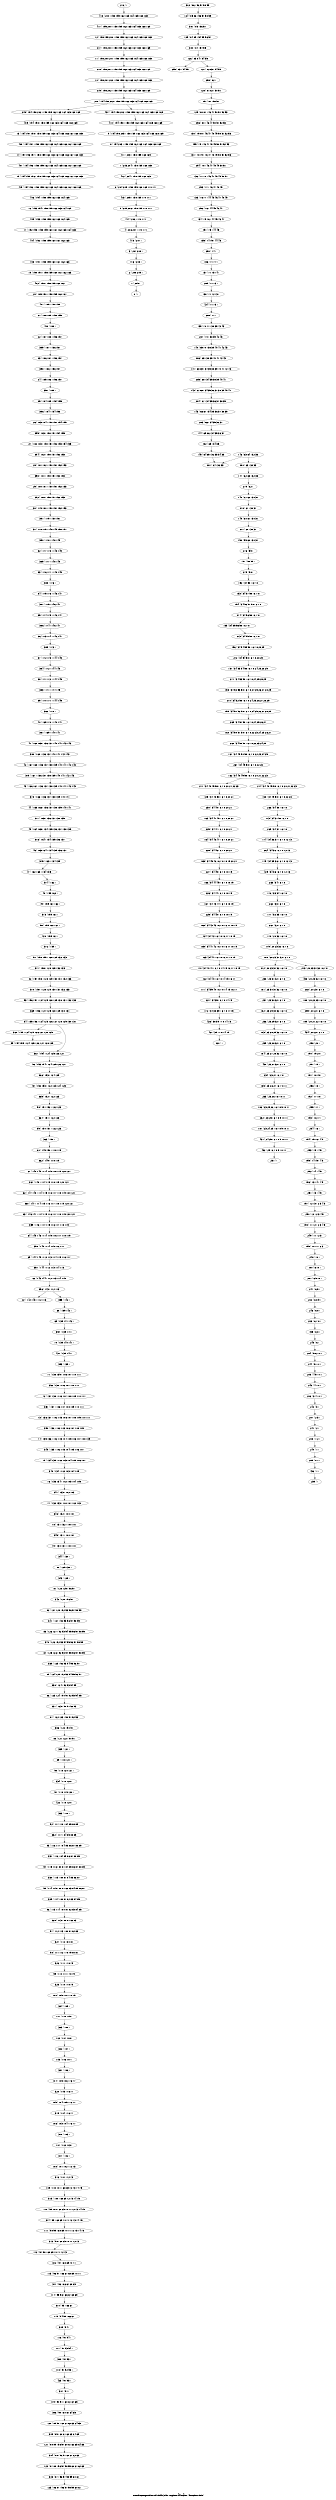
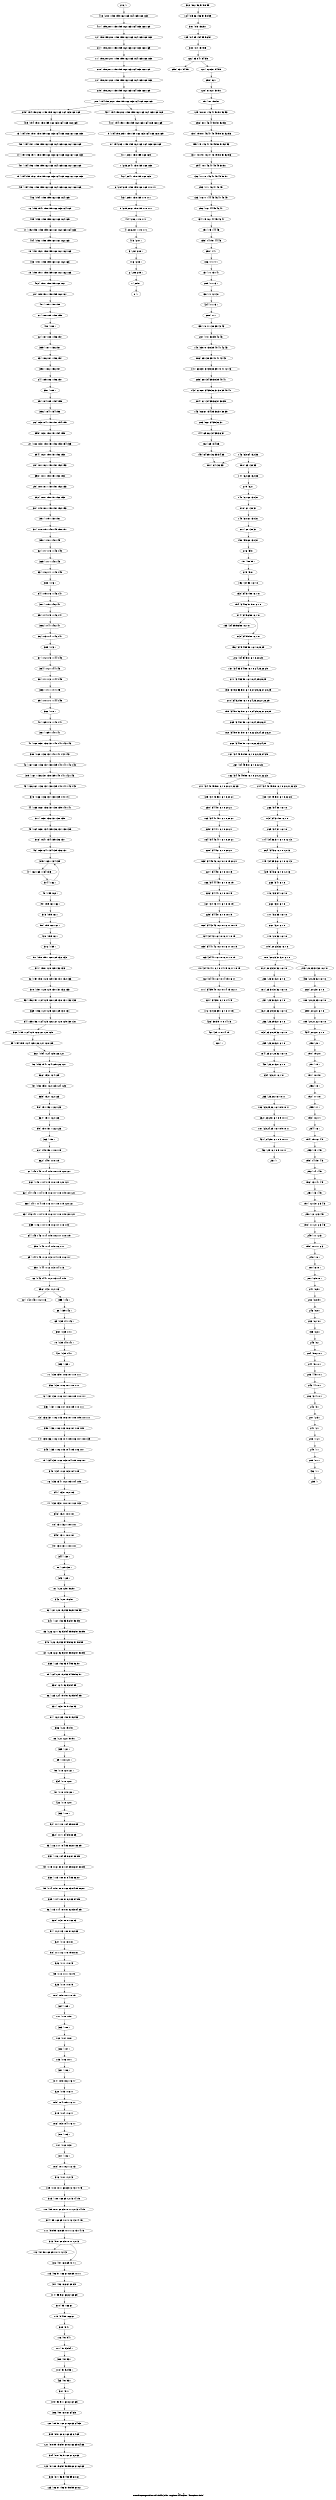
none -> (50, 251)
(242, 631) -> (258, 625)
(50, 887) -> (59, 873)
(66, 1037) -> (40, 1048)
(274, 1086) -> none
(57, 2257) -> (76, 2252)
(64, 2428) -> (65, 2430)
